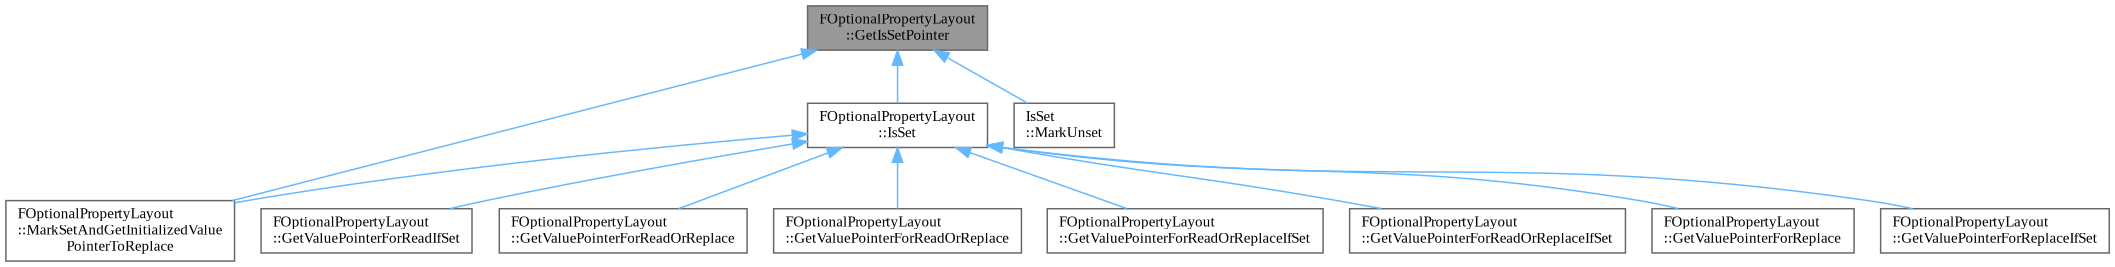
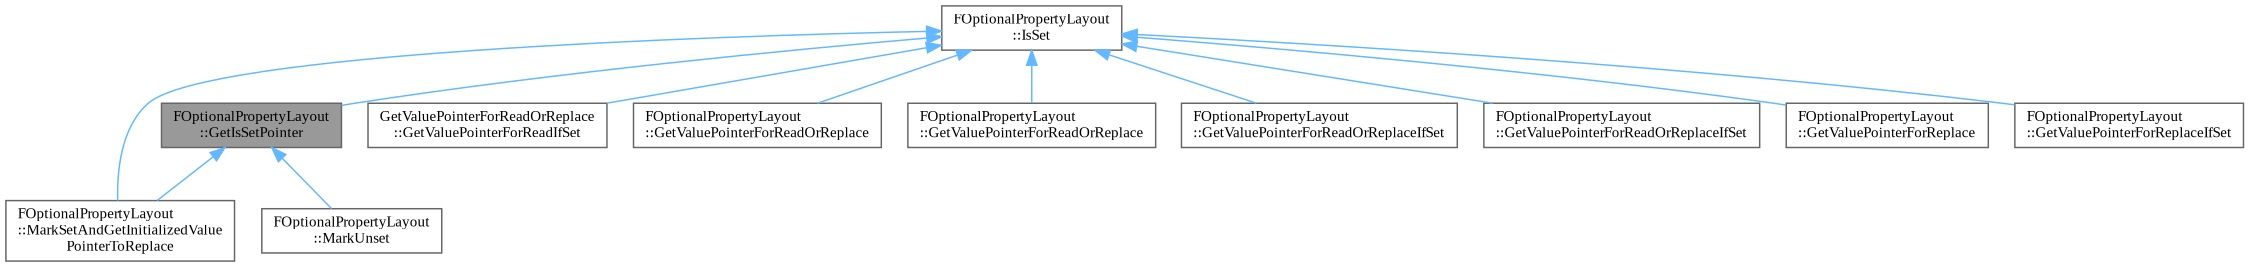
(898, 84) -> (634, 67)
(1064, 125) -> (352, 231)
(367, 231) -> (487, 125)
